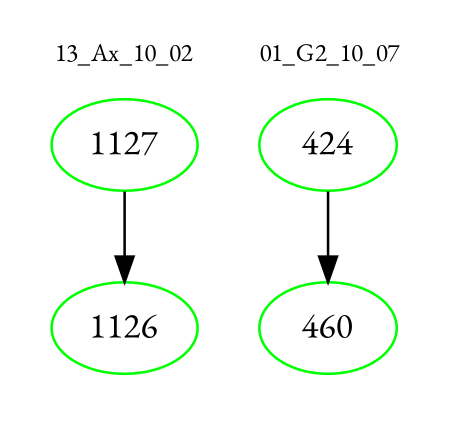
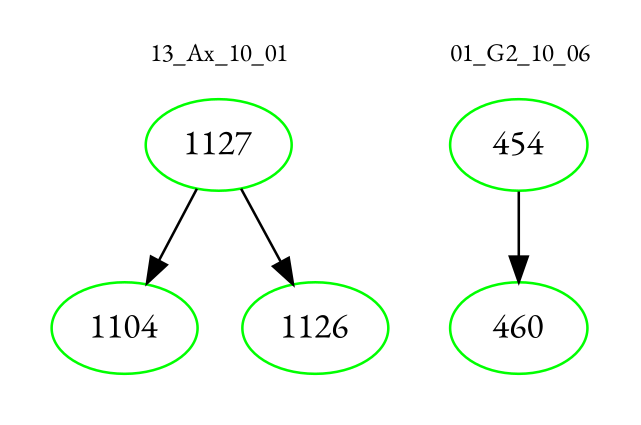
(125, 55) -> (220, 55)
(329, 55) -> (520, 55)
(328, 145) -> (519, 145)
none -> (125, 328)
